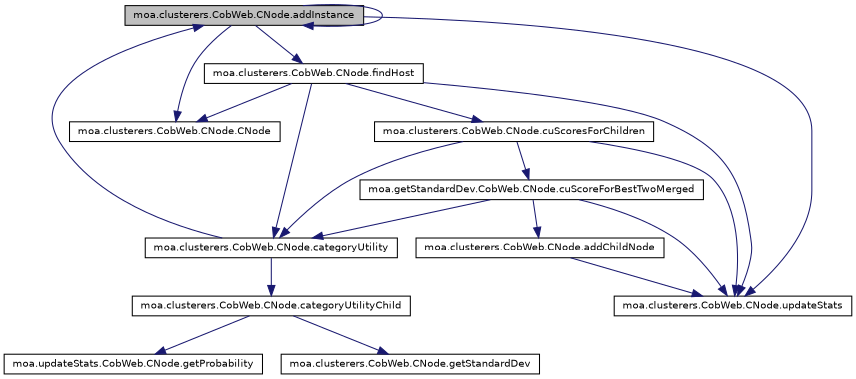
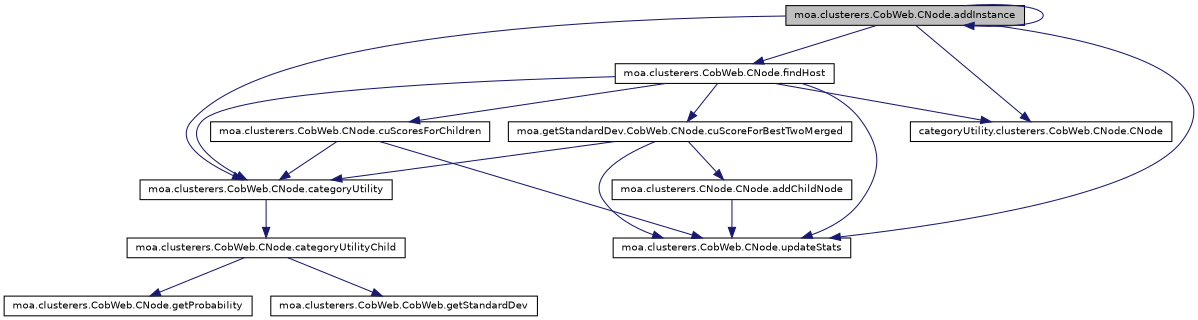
(175, 132) -> (1041, 132)
(58, 138) -> (441, 38)
(521, 156) -> (706, 99)
(540, 248) -> (732, 190)
(133, 364) -> (128, 306)
(410, 364) -> (404, 306)
